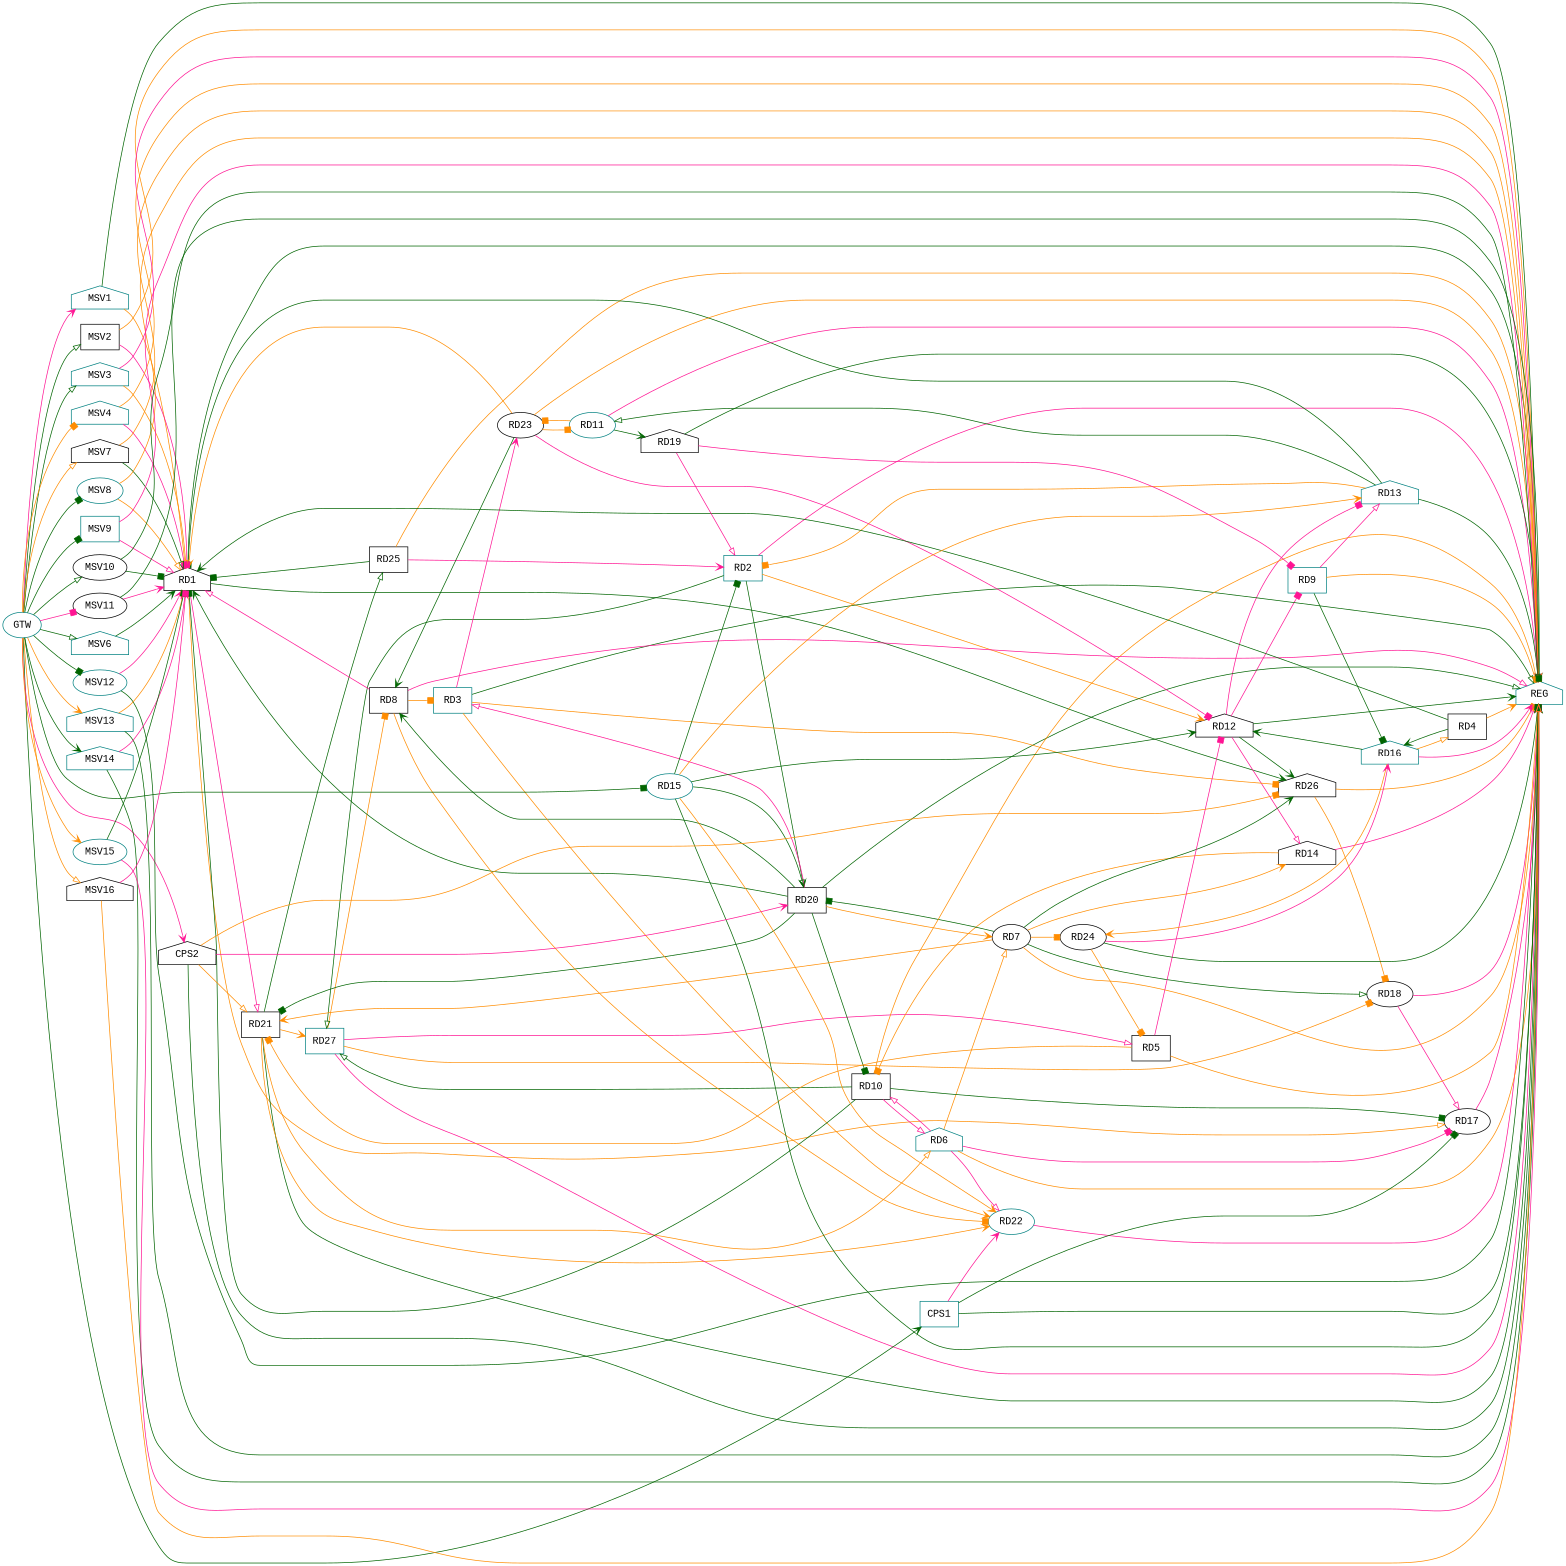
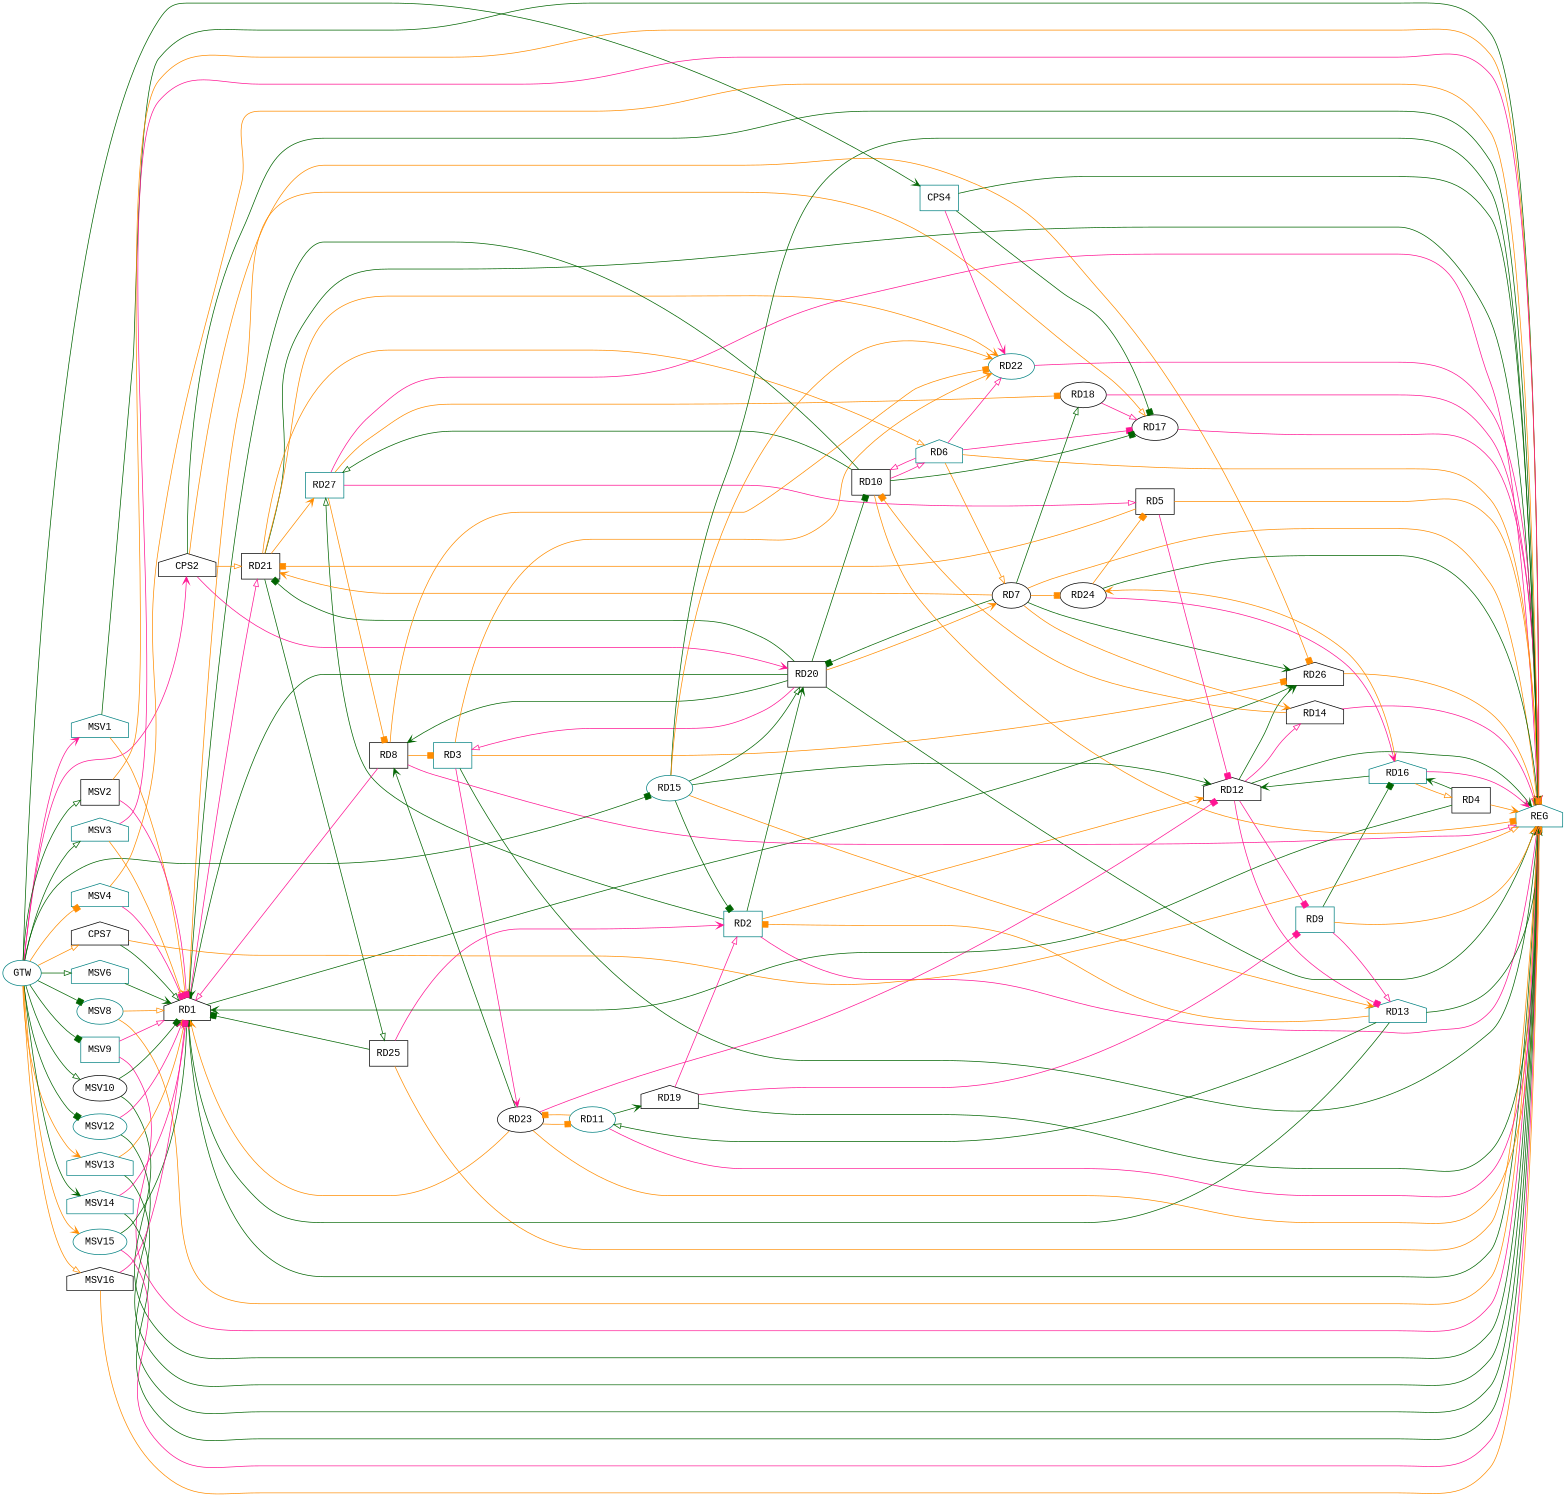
(100, 452) -> (100, 935)
(100, 606) -> none
(1355, 883) -> none
(939, 1314) -> (939, 198)
